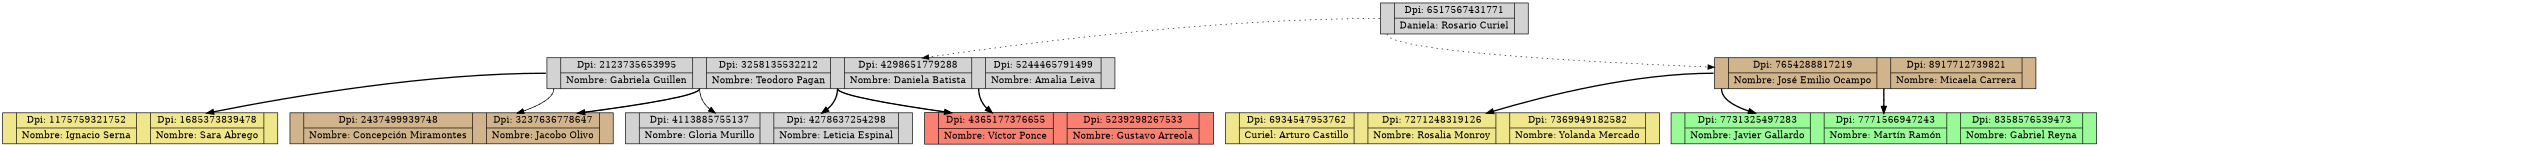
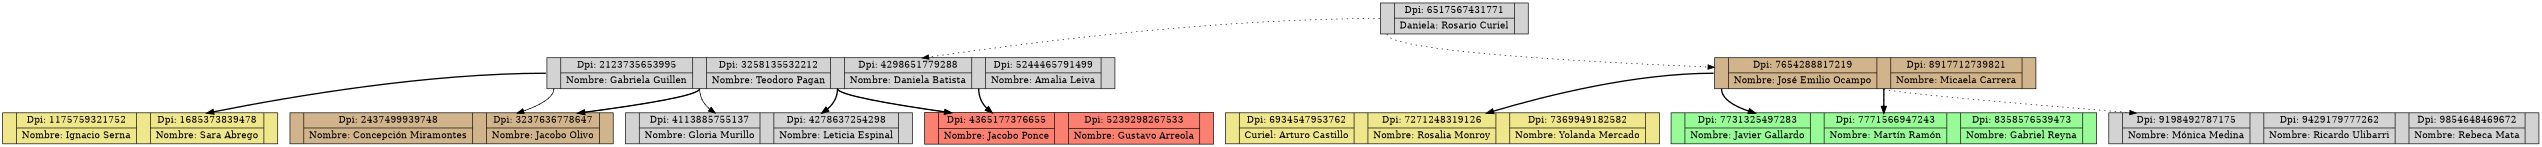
none -> (2324, 128)
(996, 136) -> (997, 136)
